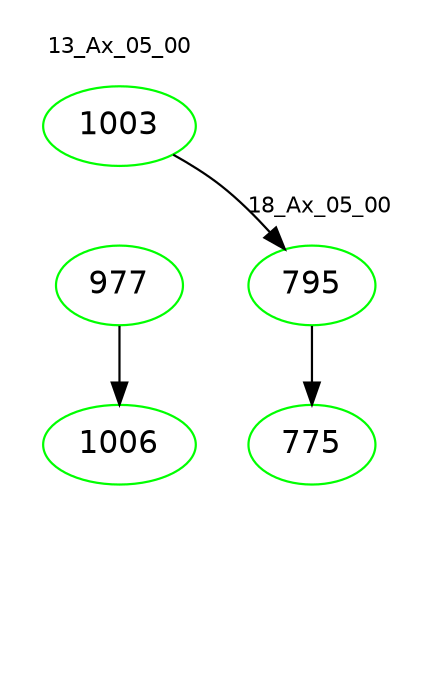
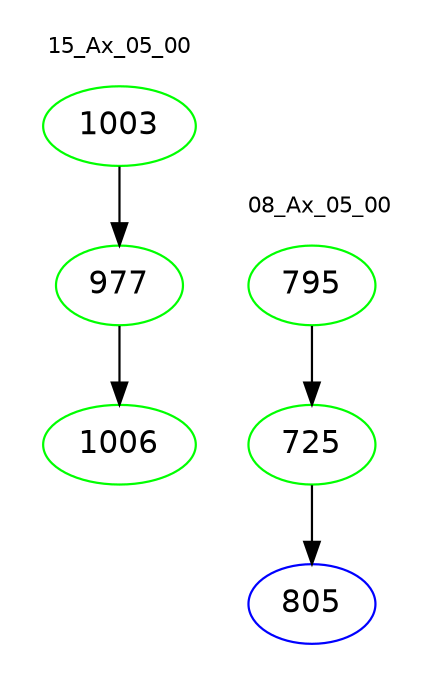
(119, 48) -> (119, 48)
(244, 206) -> (119, 195)
(320, 207) -> (320, 207)
(312, 445) -> (312, 445)
none -> (312, 604)
